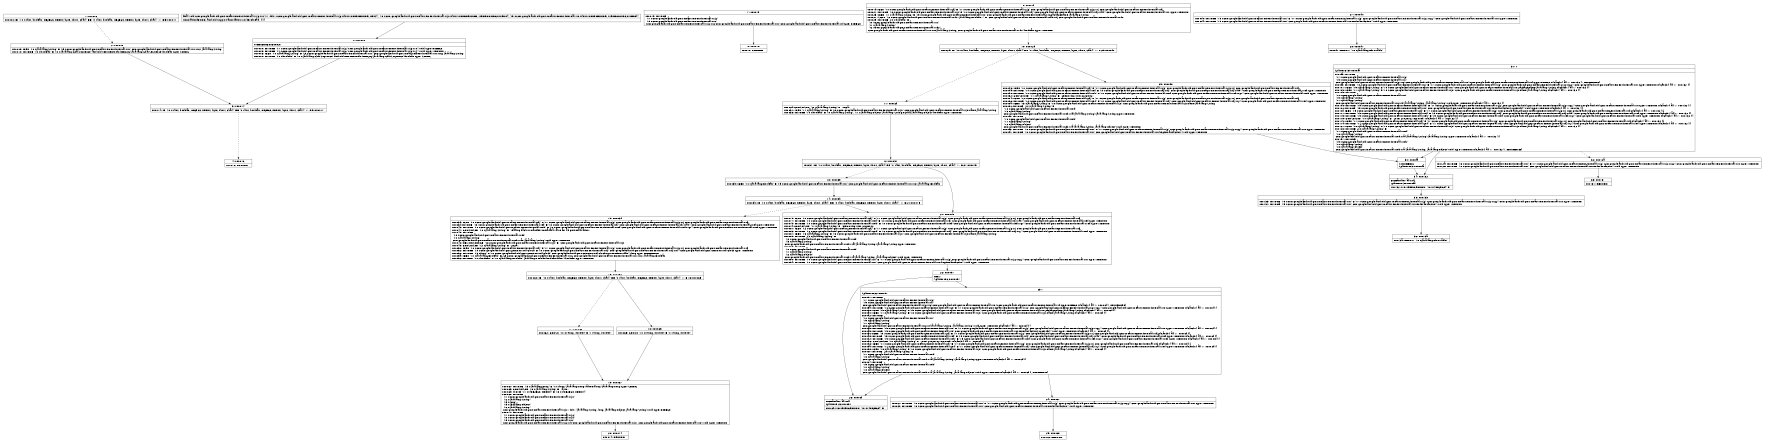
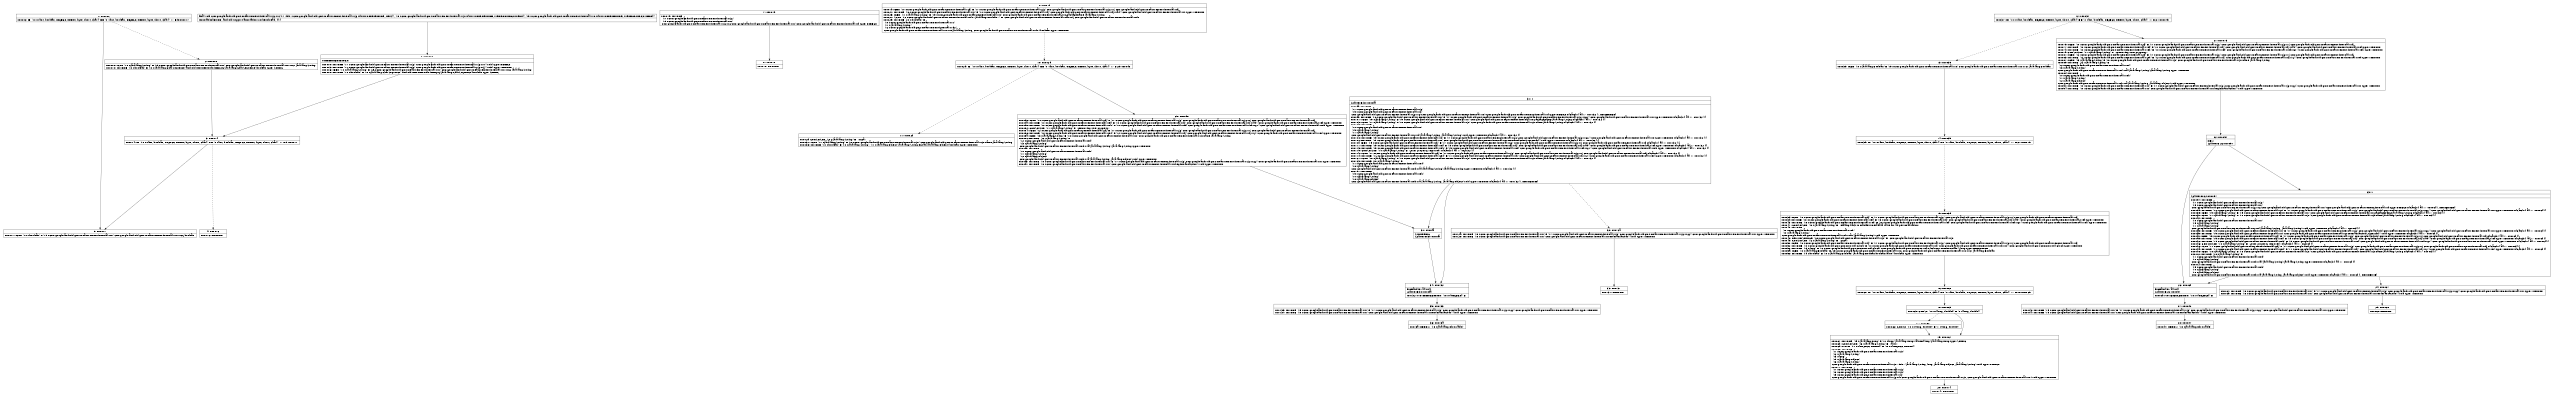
(891, 136) -> none
(856, 208) -> none
none -> (100, 233)
none -> (2185, 300)
(596, 303) -> (1935, 317)
